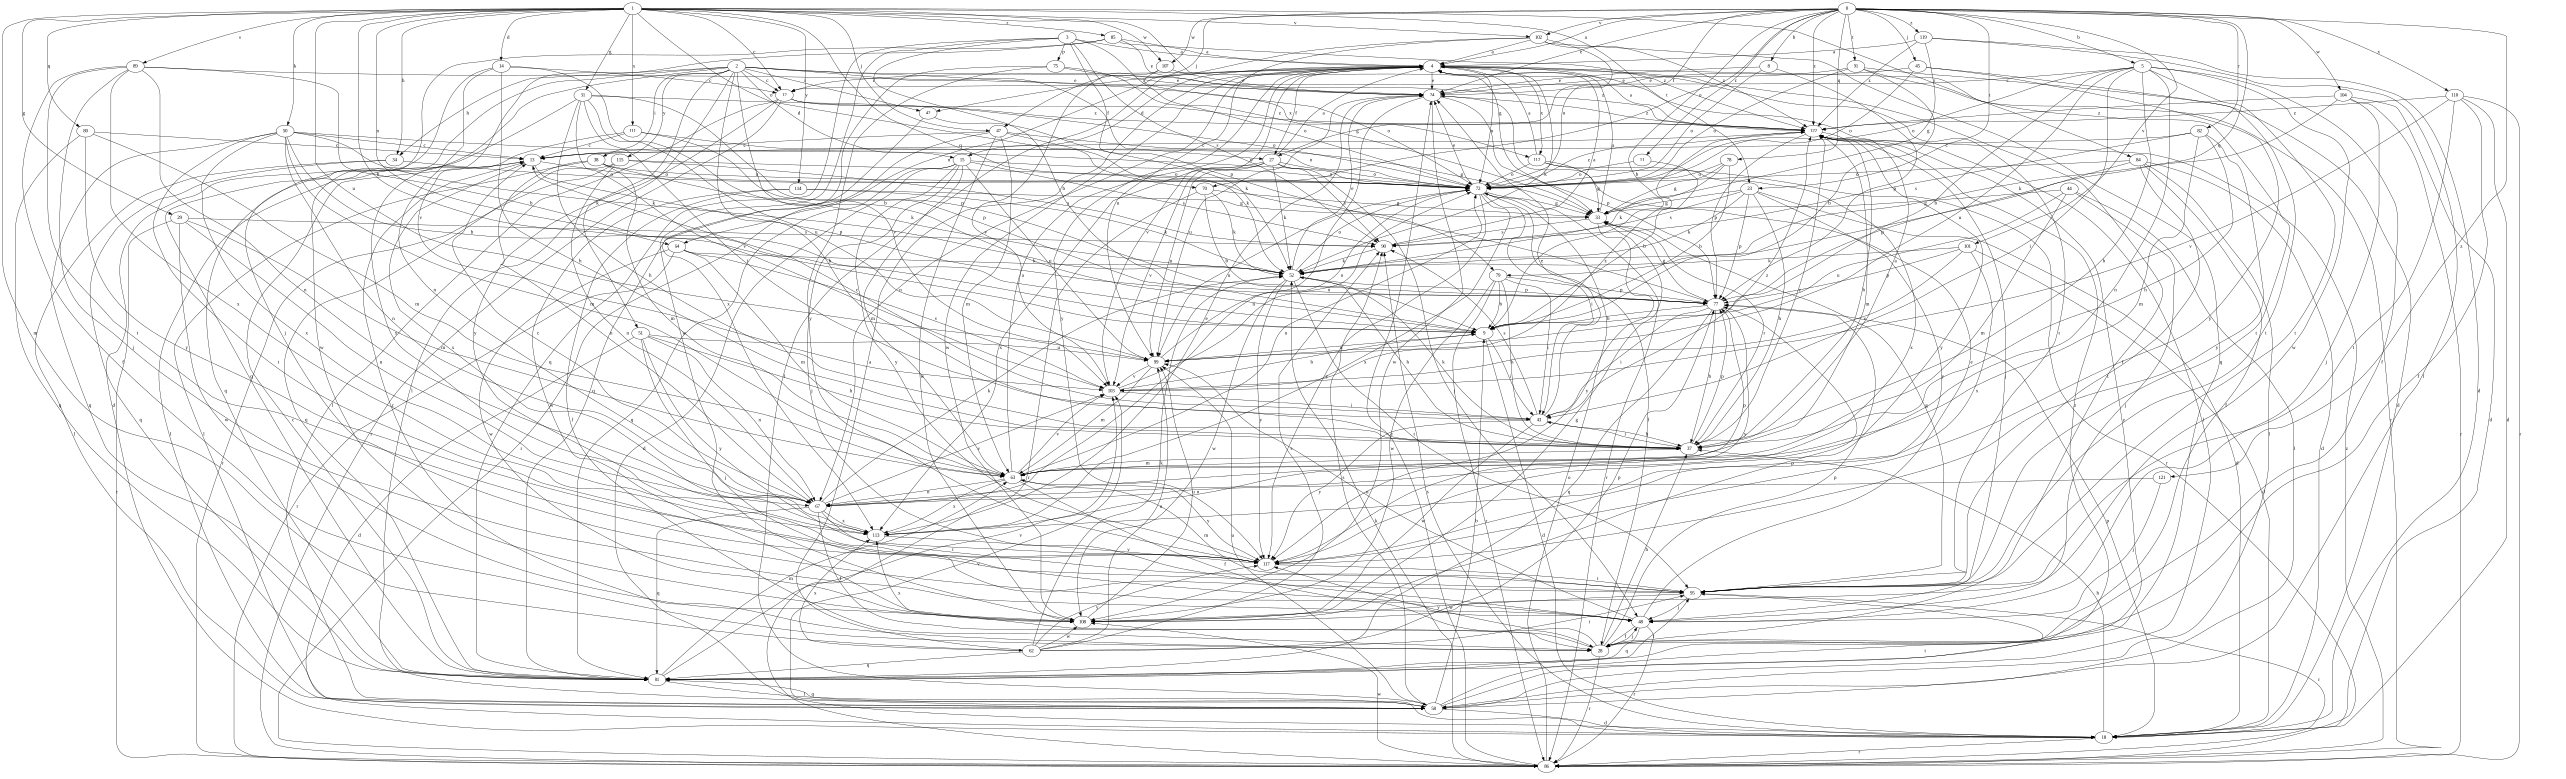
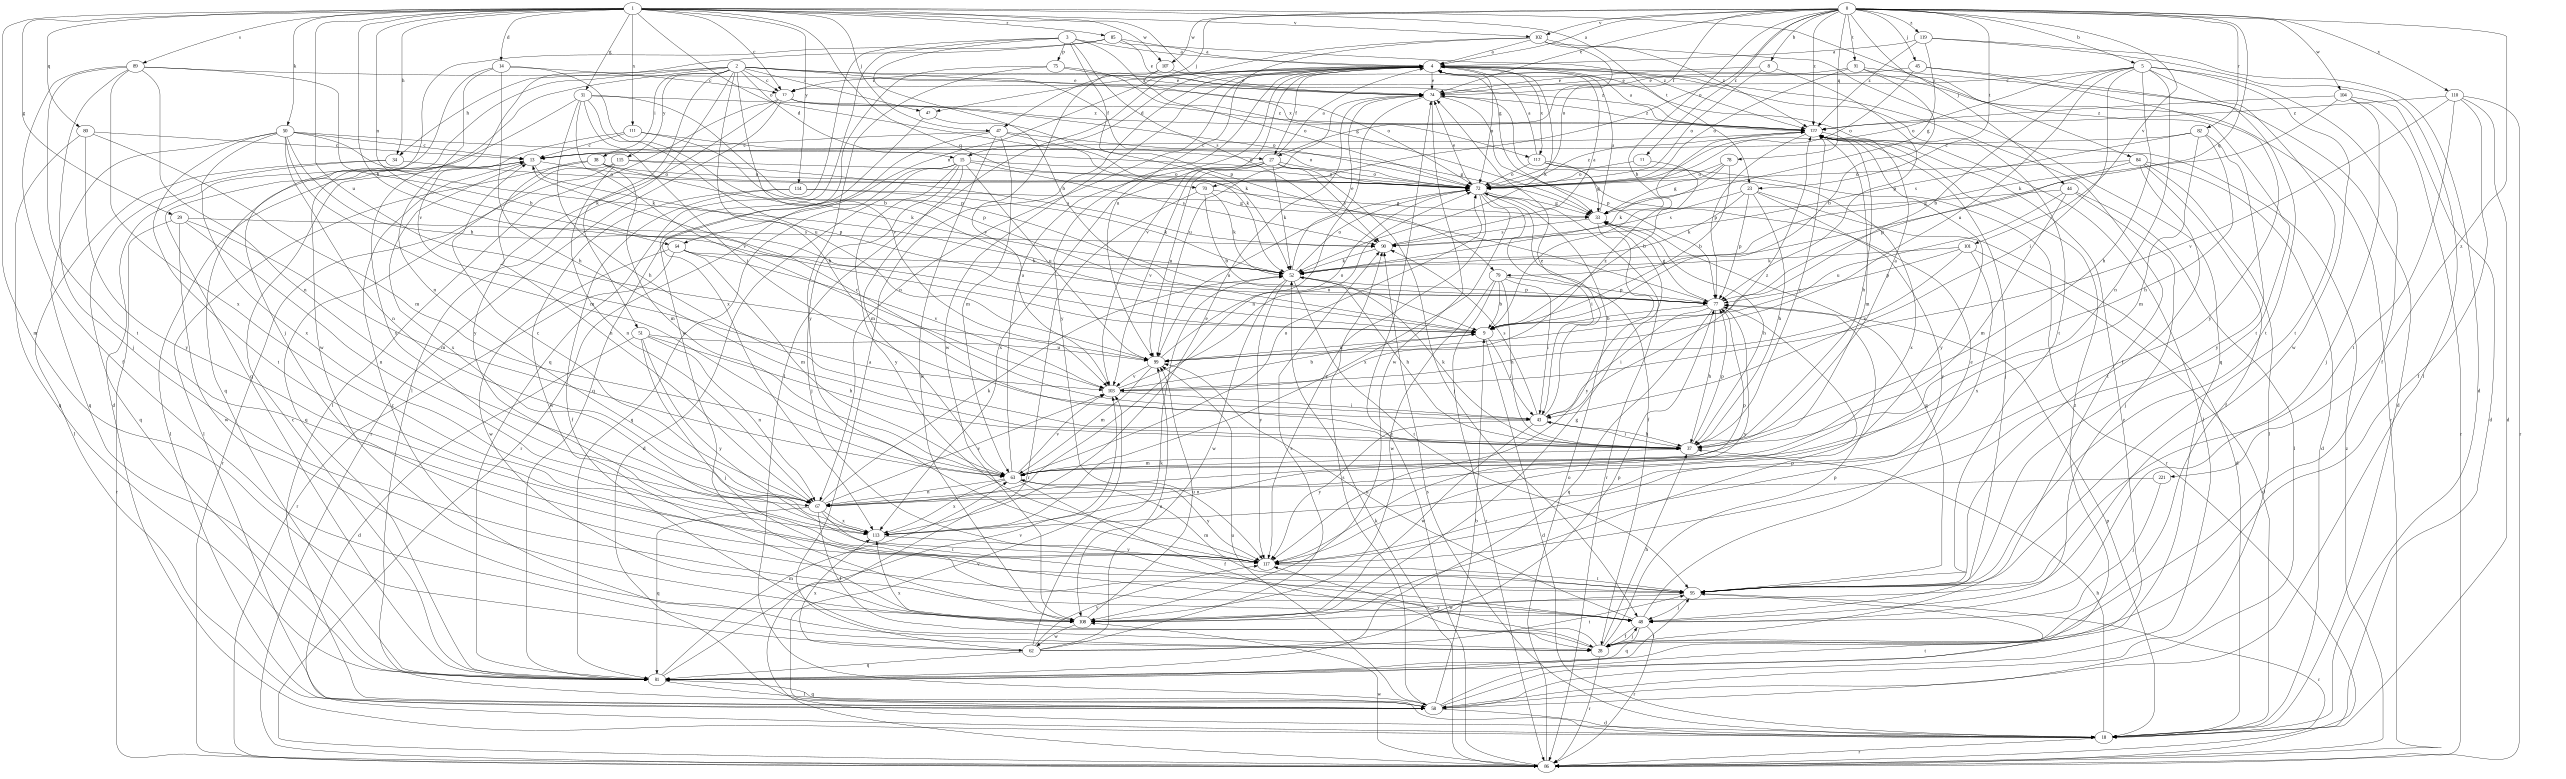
none -> (1954, 99)
(1674, 200) -> none
(1764, 333) -> (1764, 333)
(2162, 478) -> (2162, 478)
(1059, 639) -> (1051, 636)
